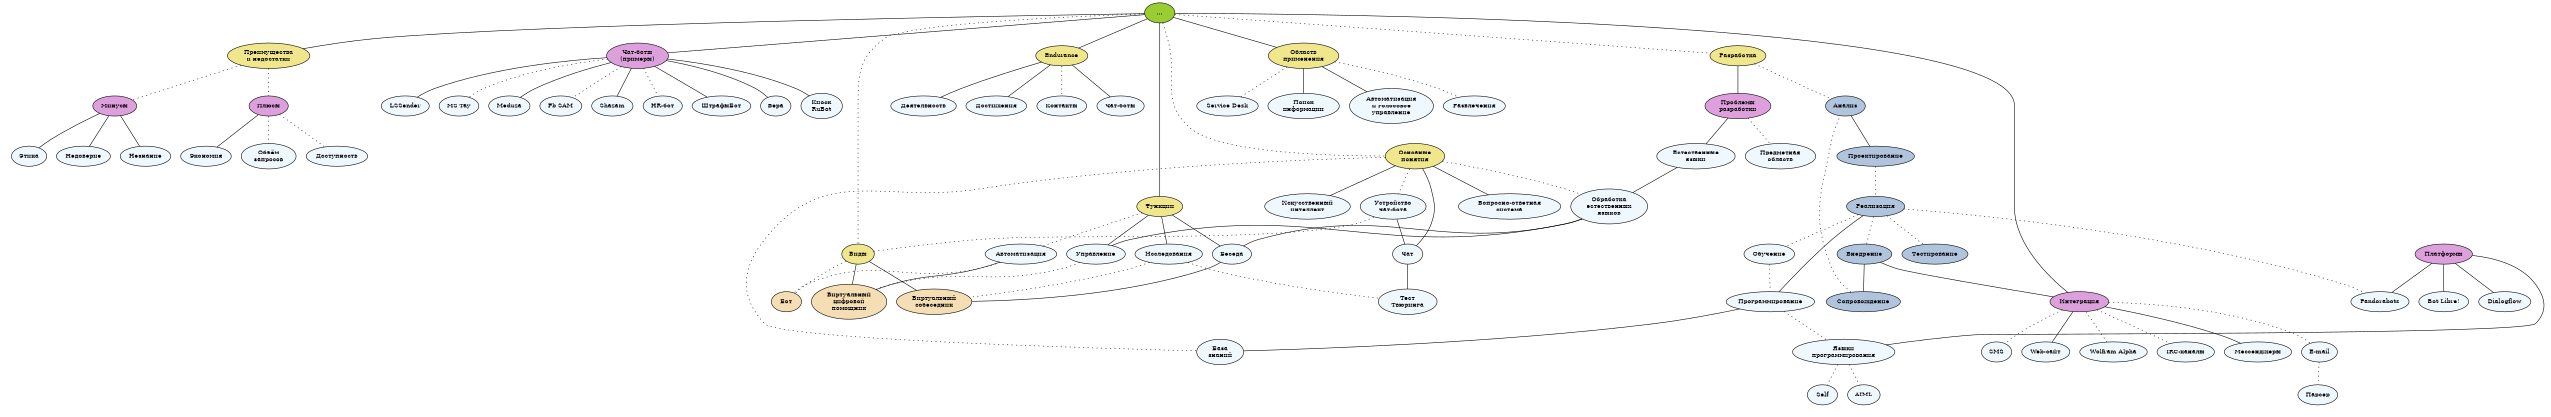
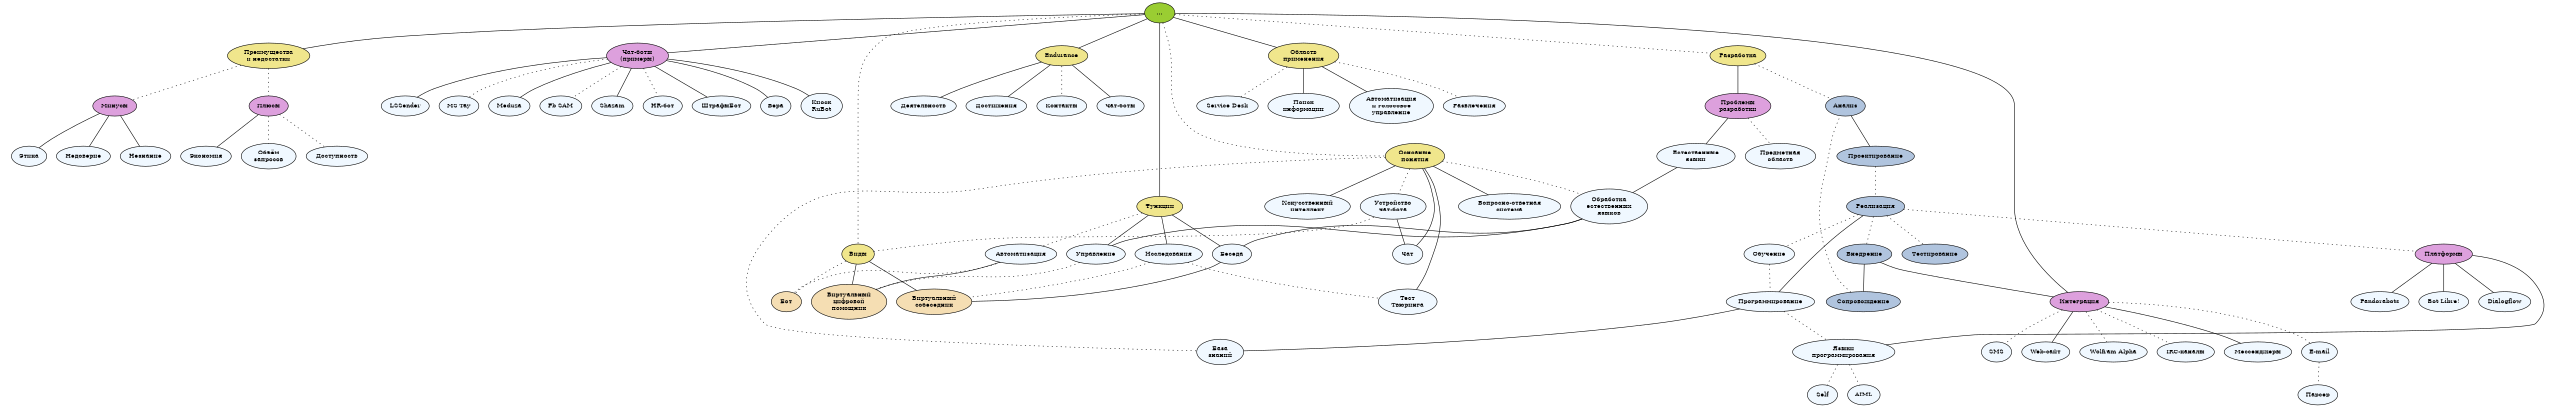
(2137, 237) -> (2160, 230)
(1408, 277) -> (1440, 226)
